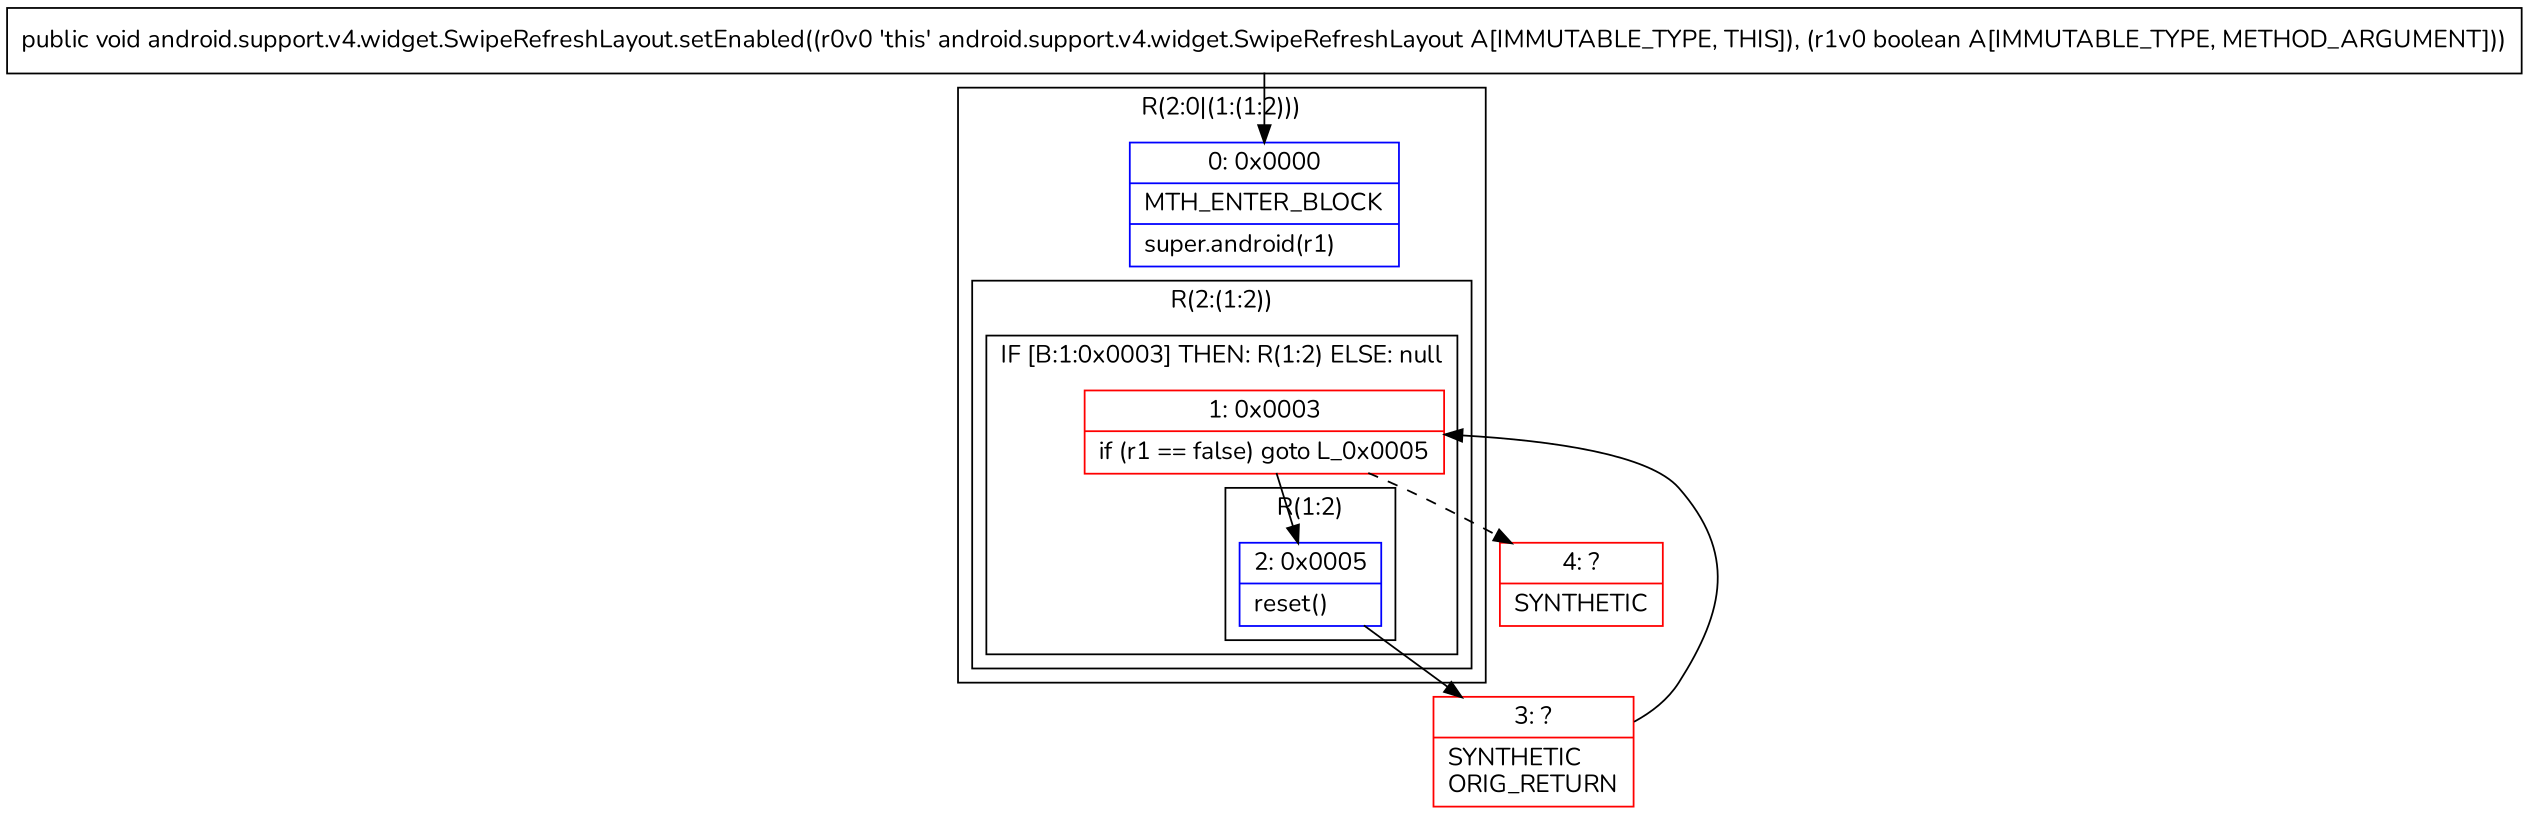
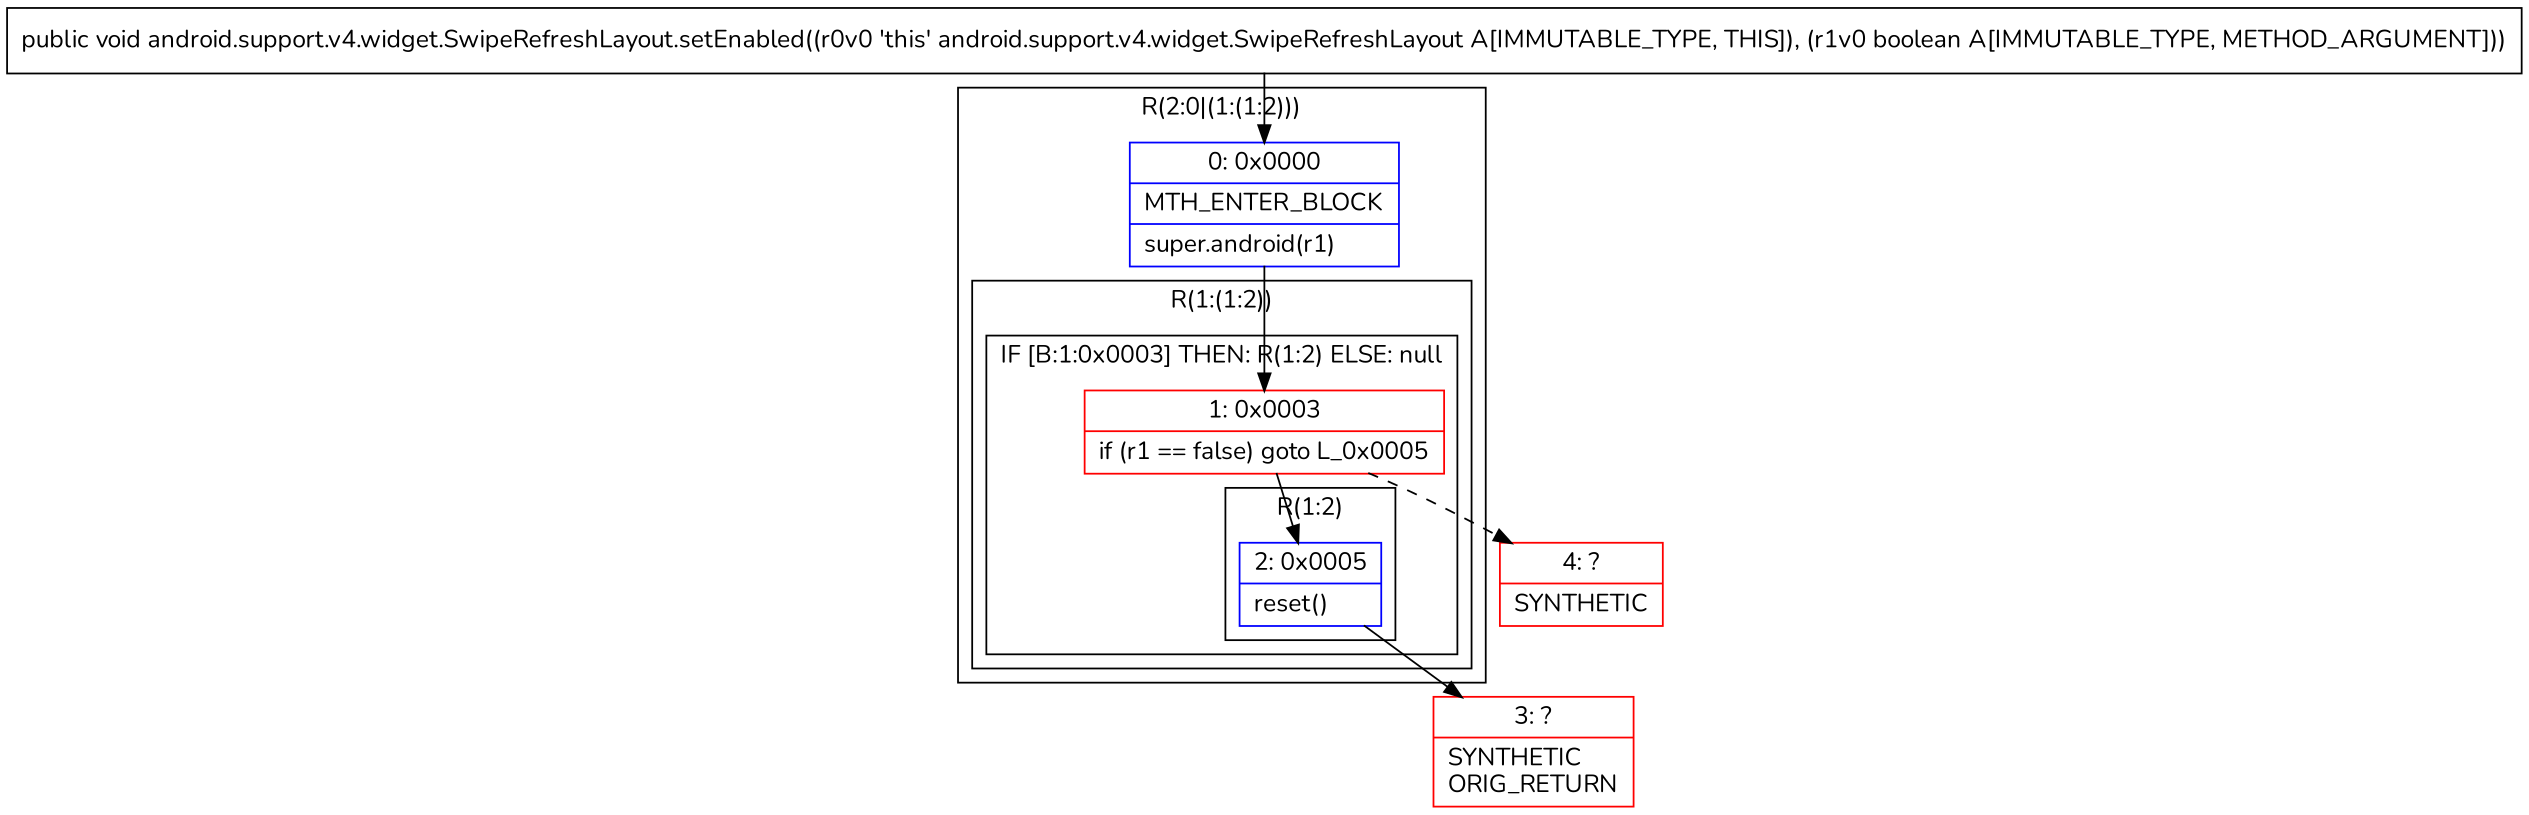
(1222, 301) -> (1222, 301)
(1693, 507) -> (1264, 320)
